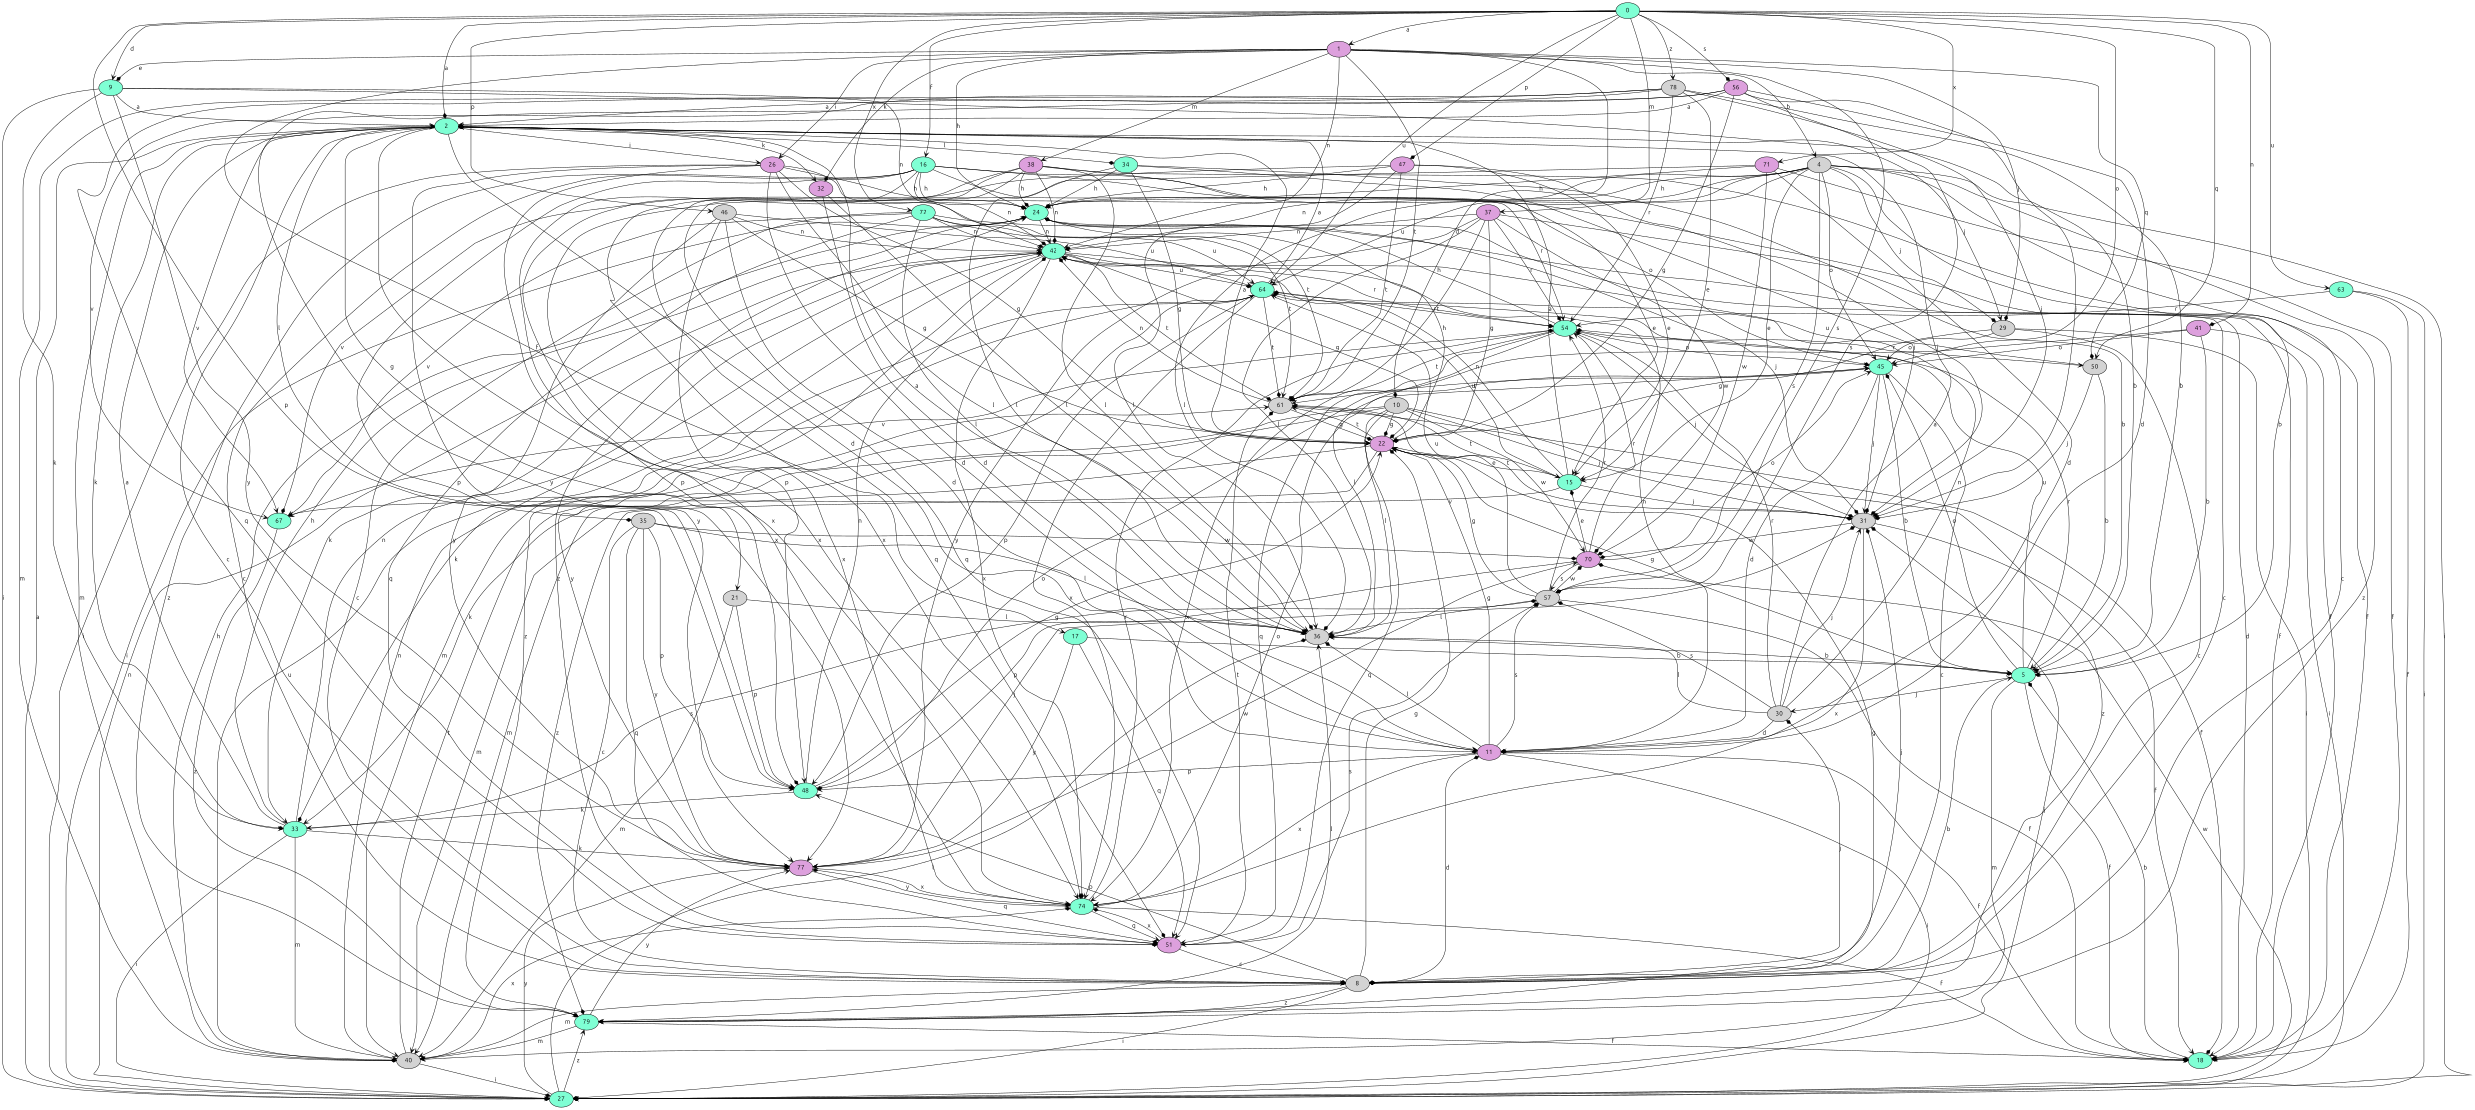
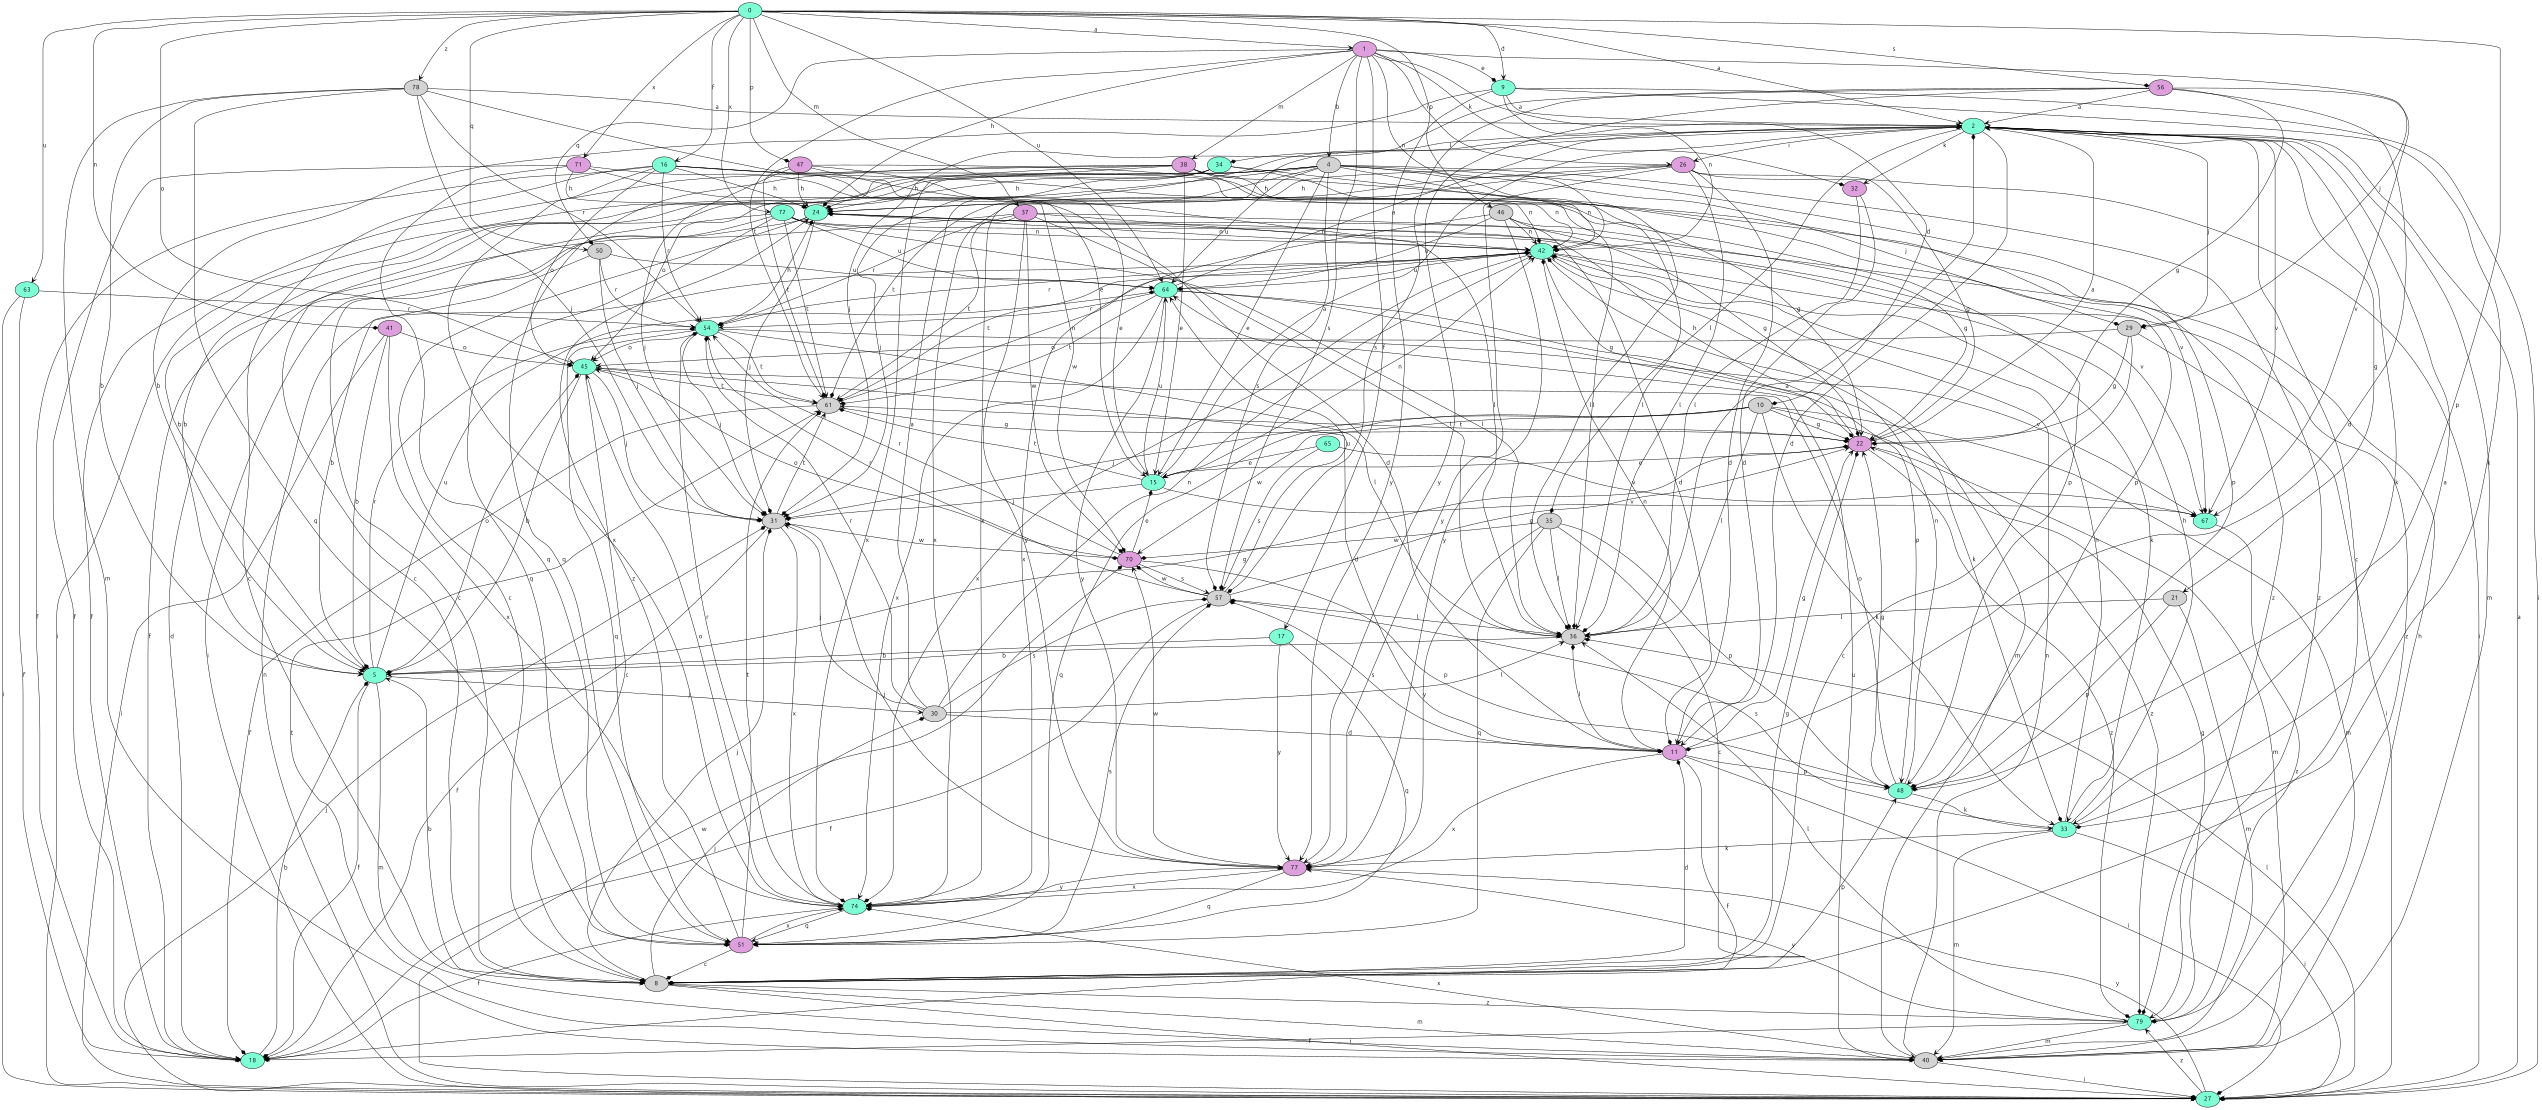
(683, 19) -> (1515, 30)
(1790, 340) -> (621, 303)
none -> (1328, 444)
